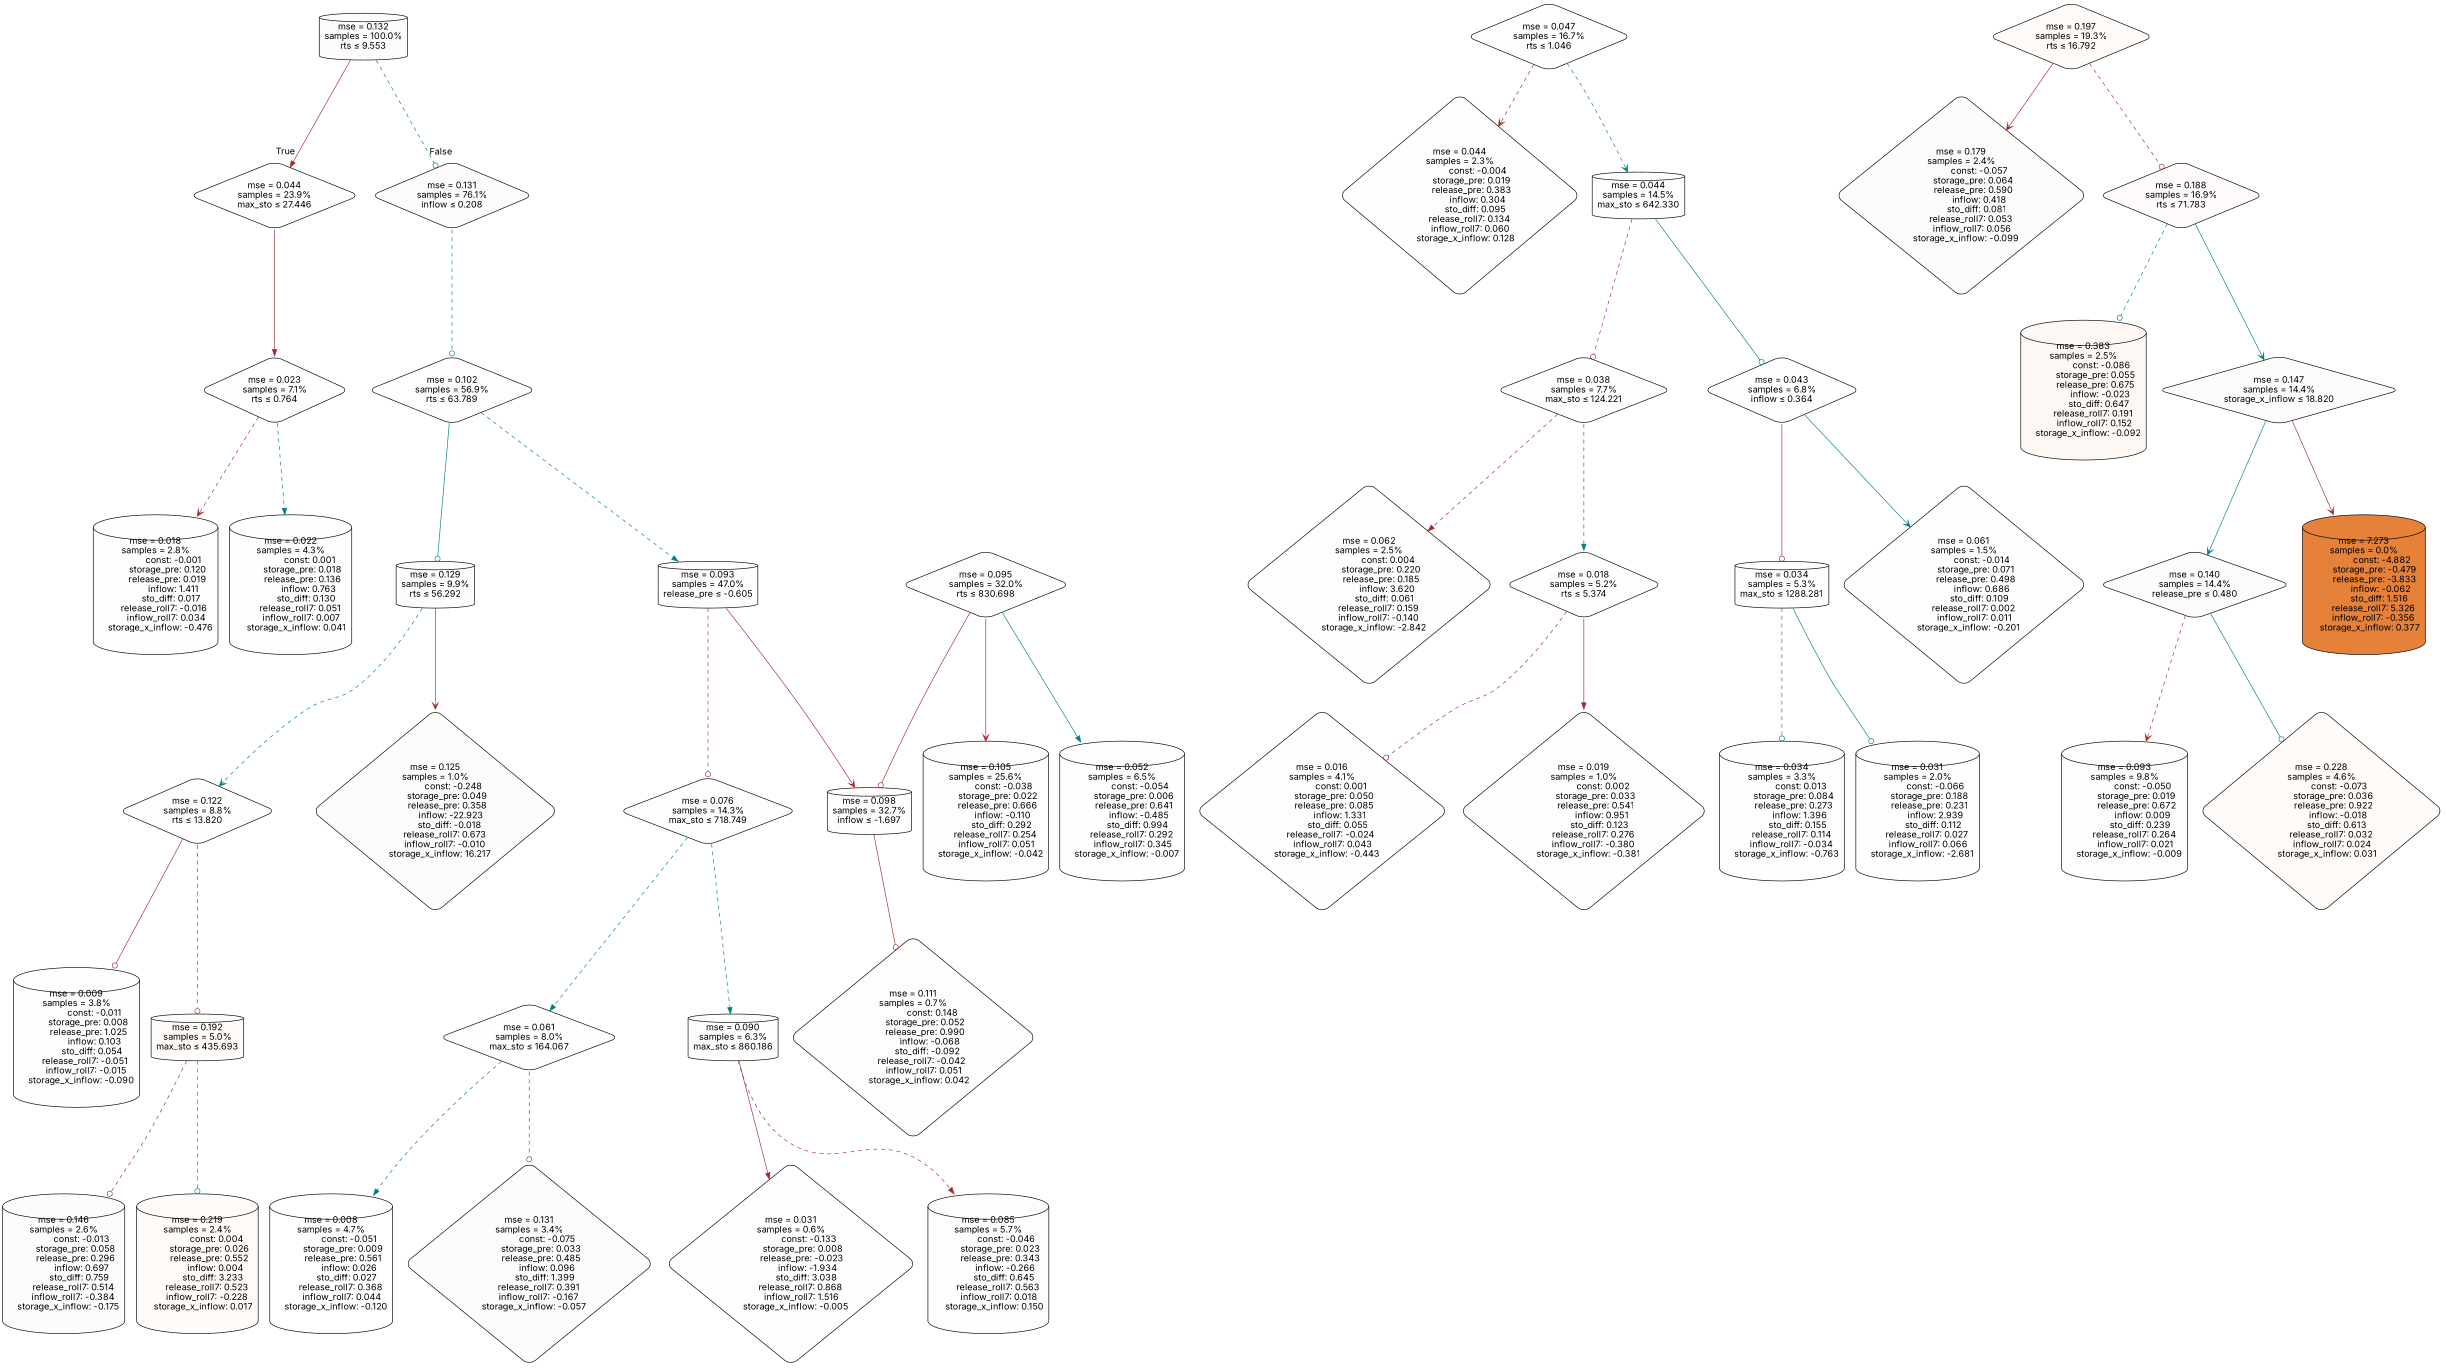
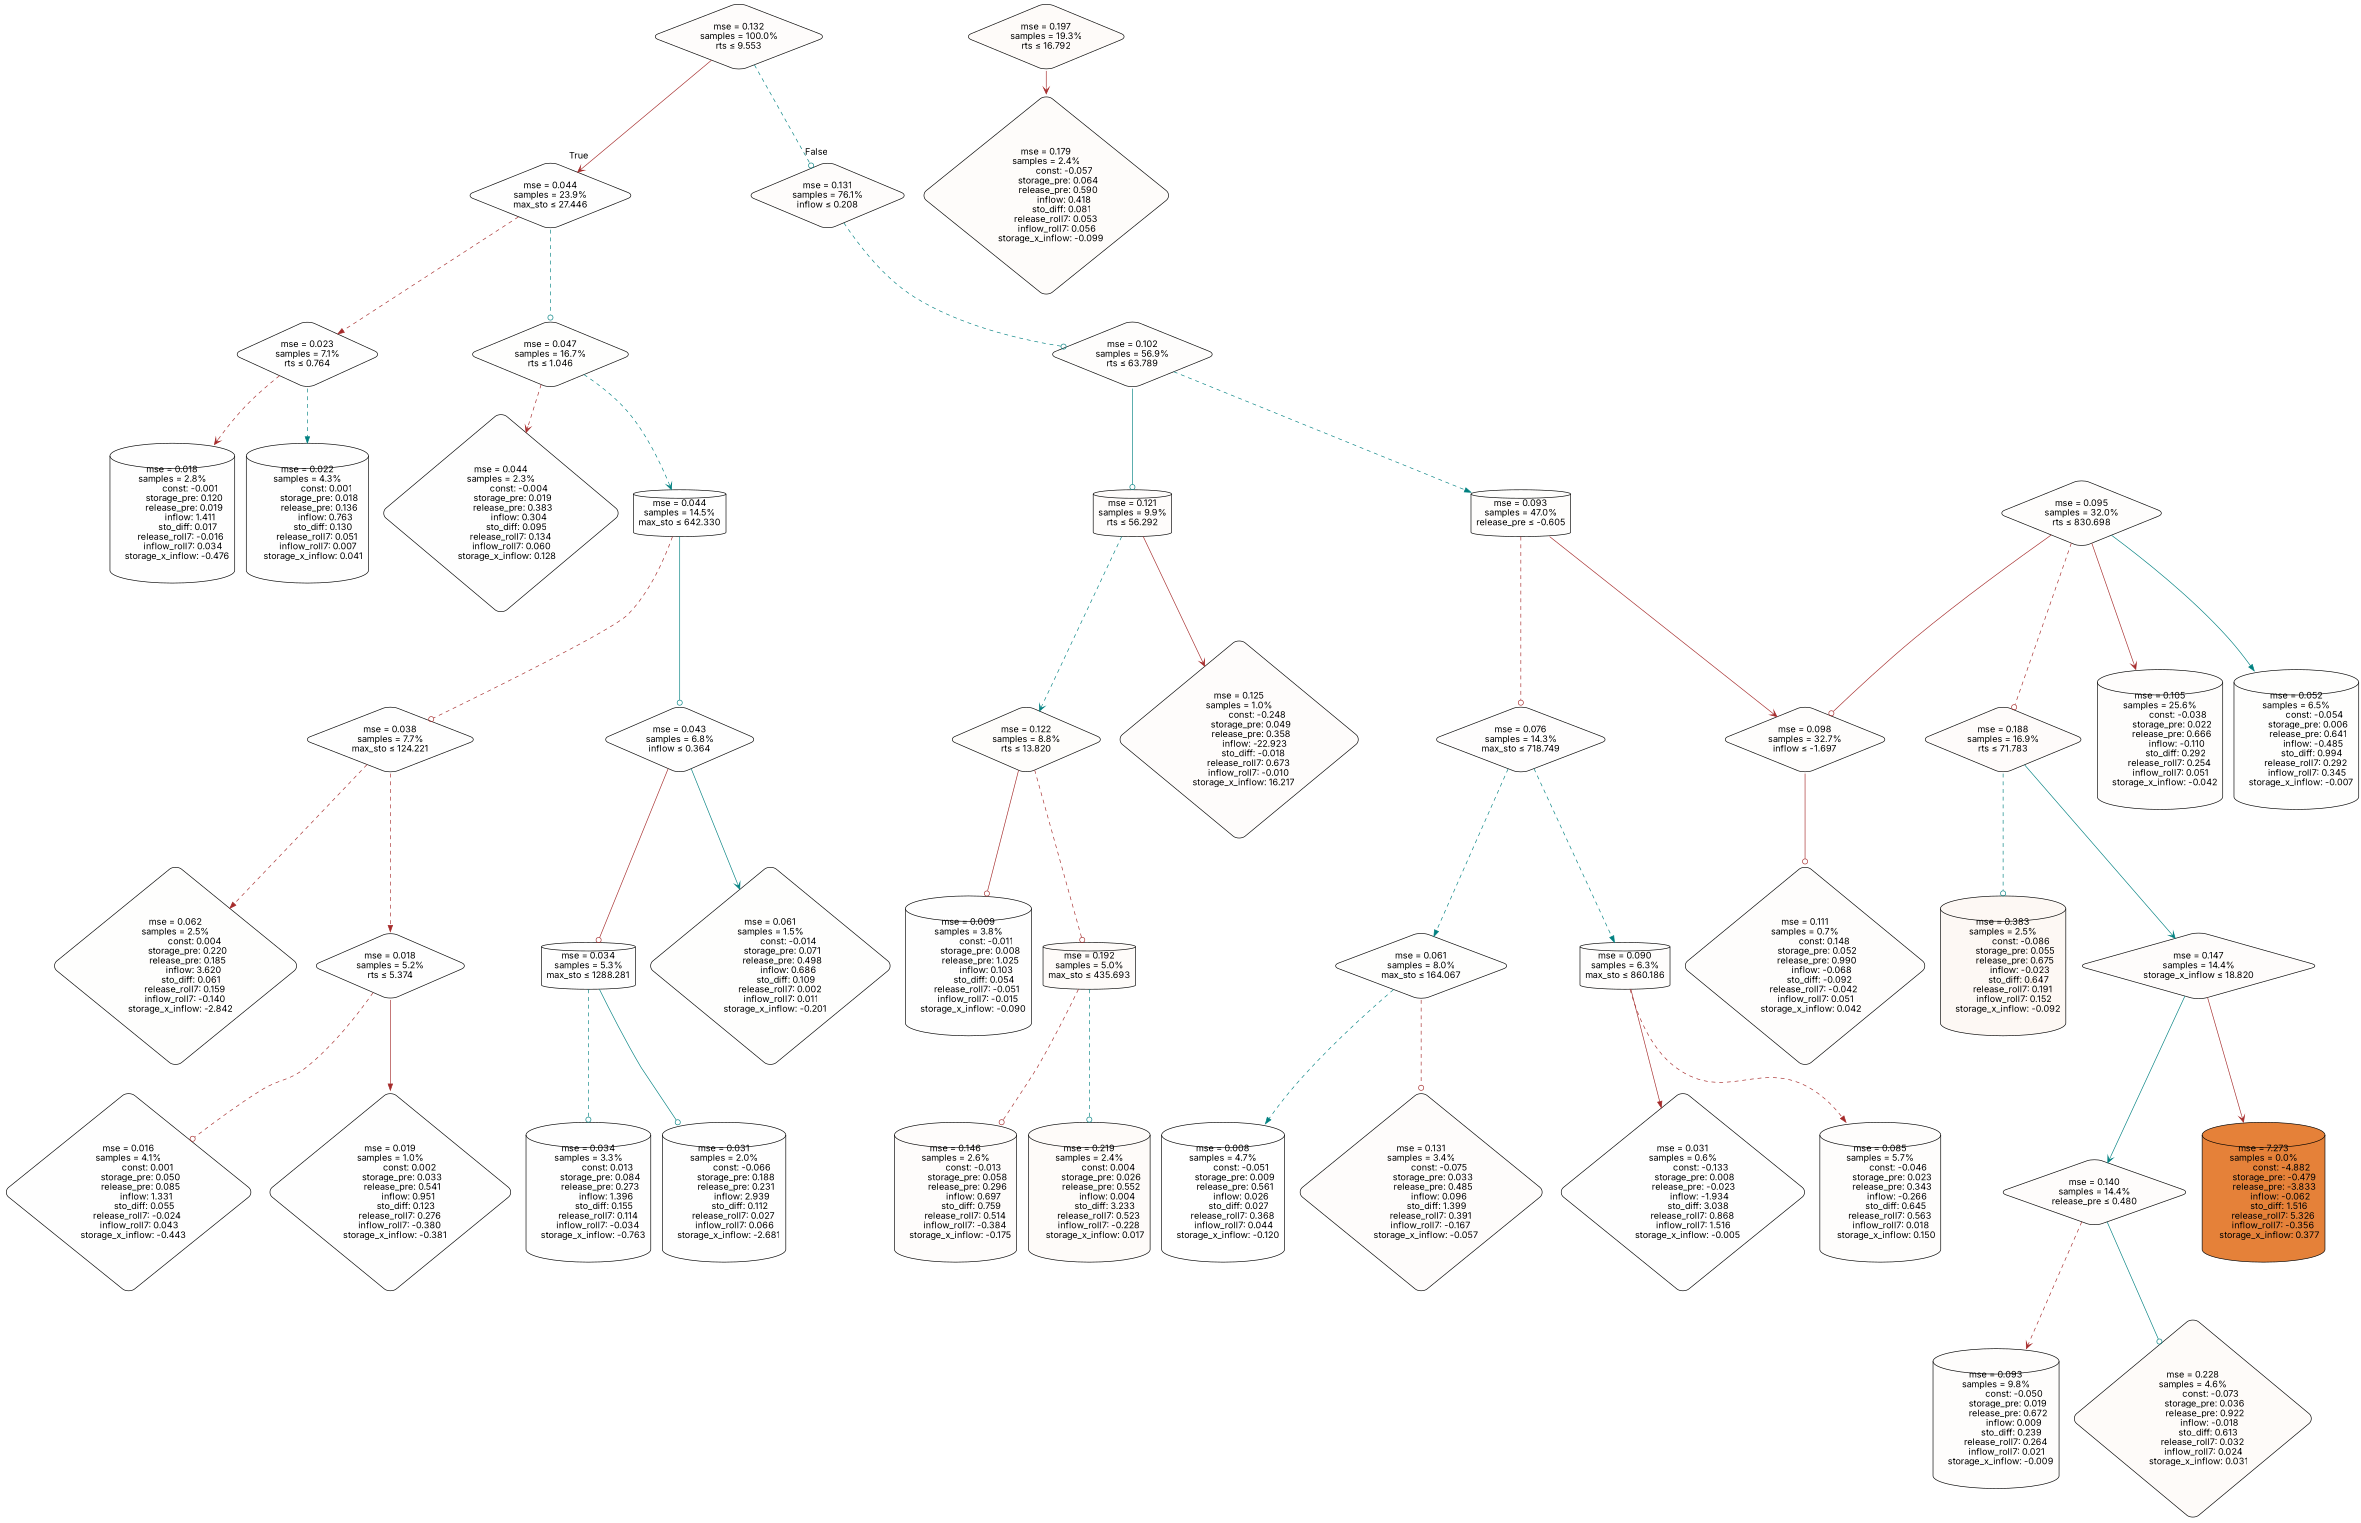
(363, 37) -> (739, 37)
(322, 111) -> (647, 114)
(2125, 114) -> (2043, 624)
none -> (550, 272)
(275, 289) -> (431, 274)
(1584, 484) -> (390, 849)
(435, 585) -> (1132, 513)
(869, 811) -> (1805, 740)
